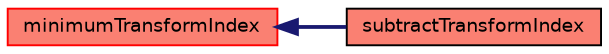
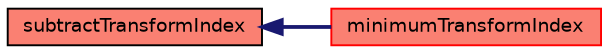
(322, 27) -> (307, 27)
